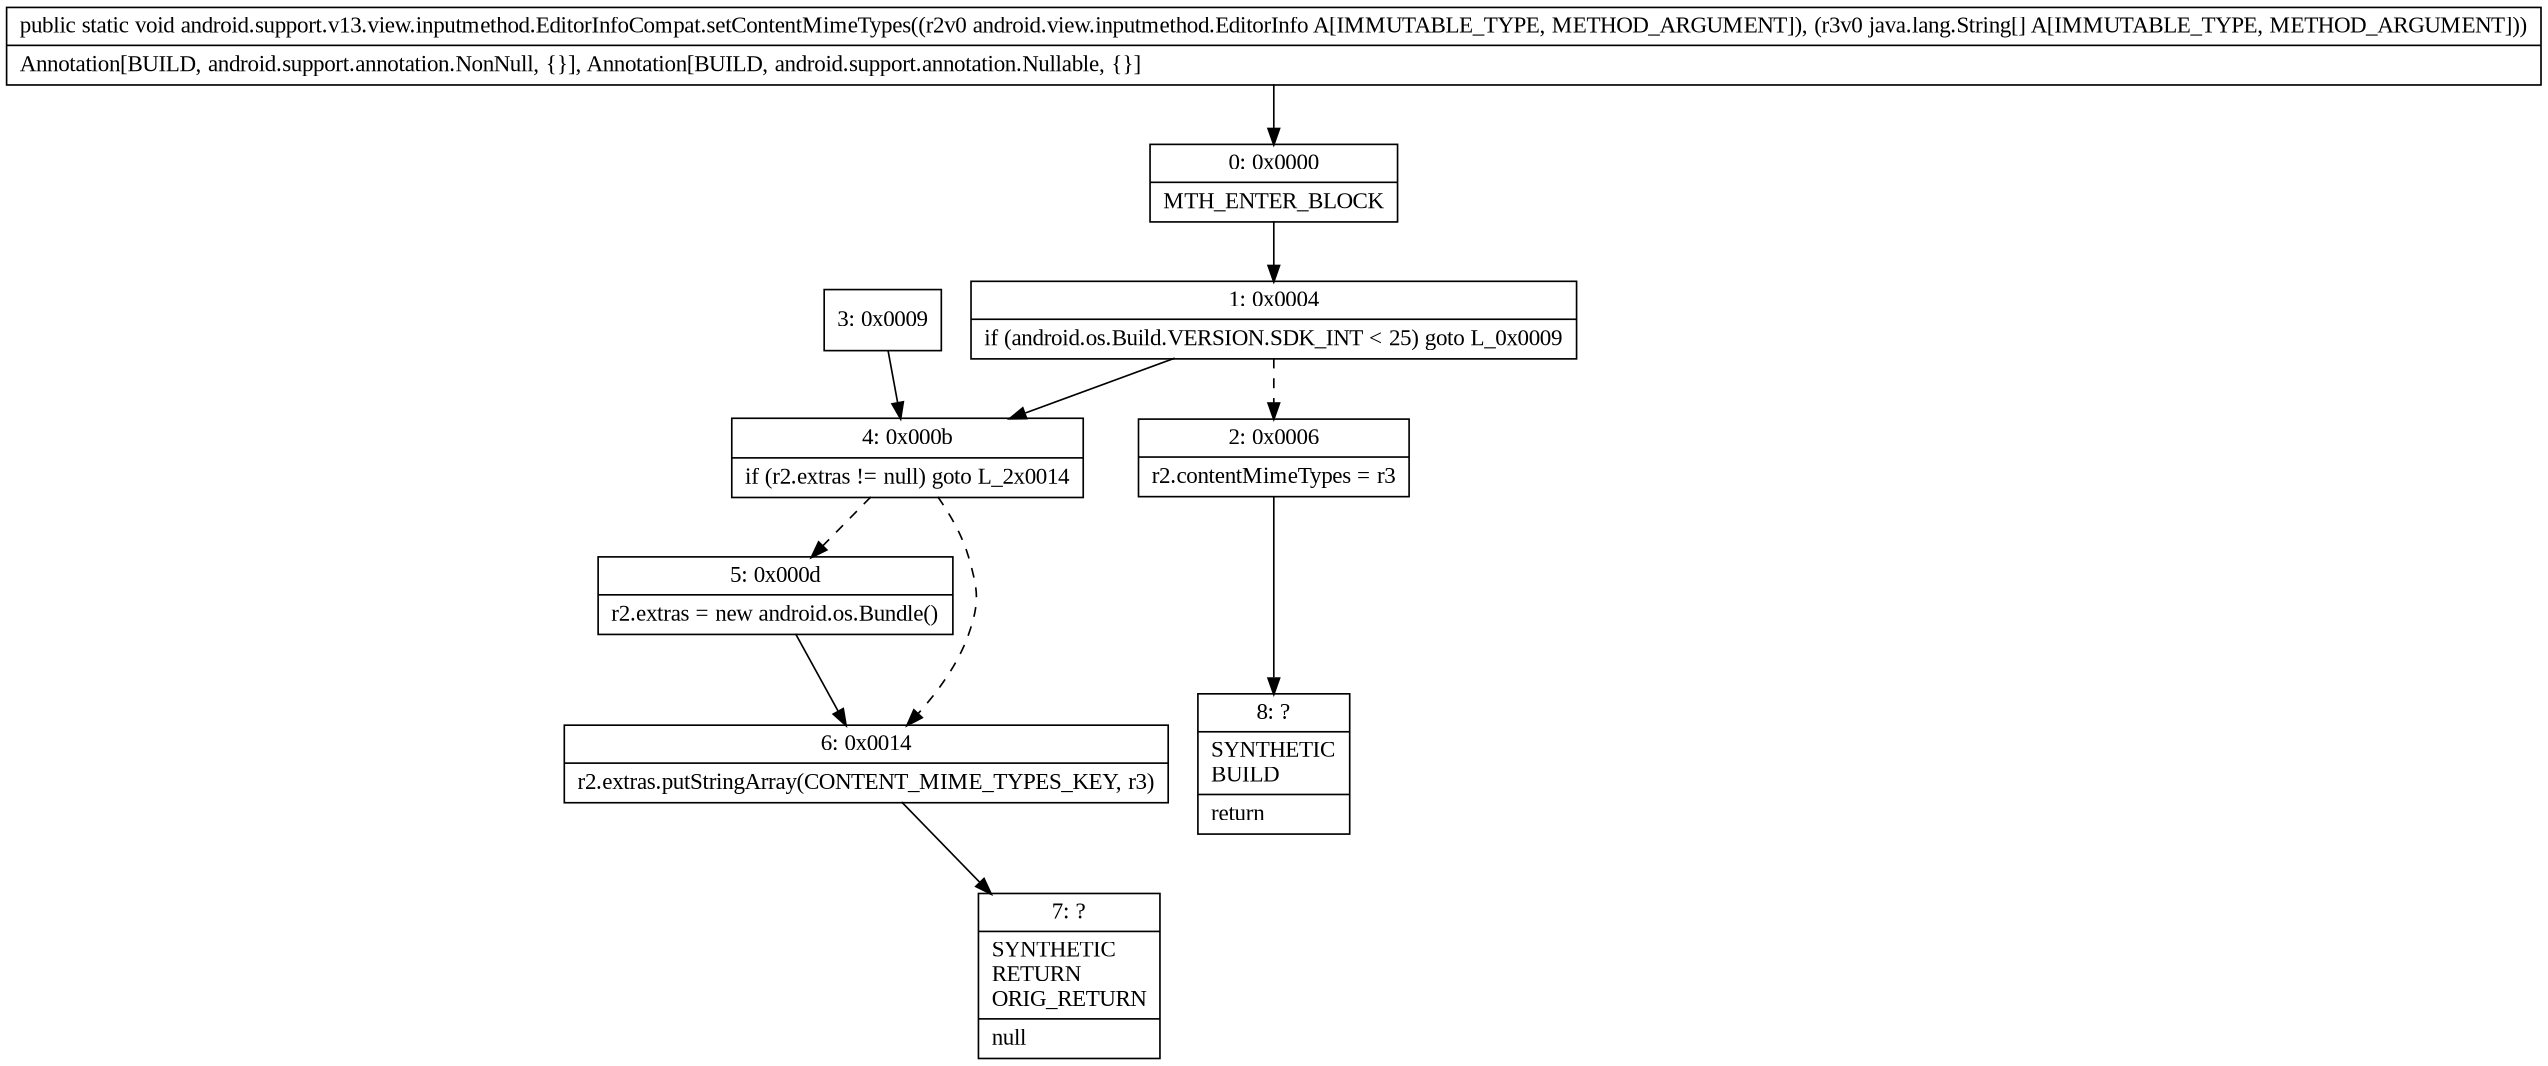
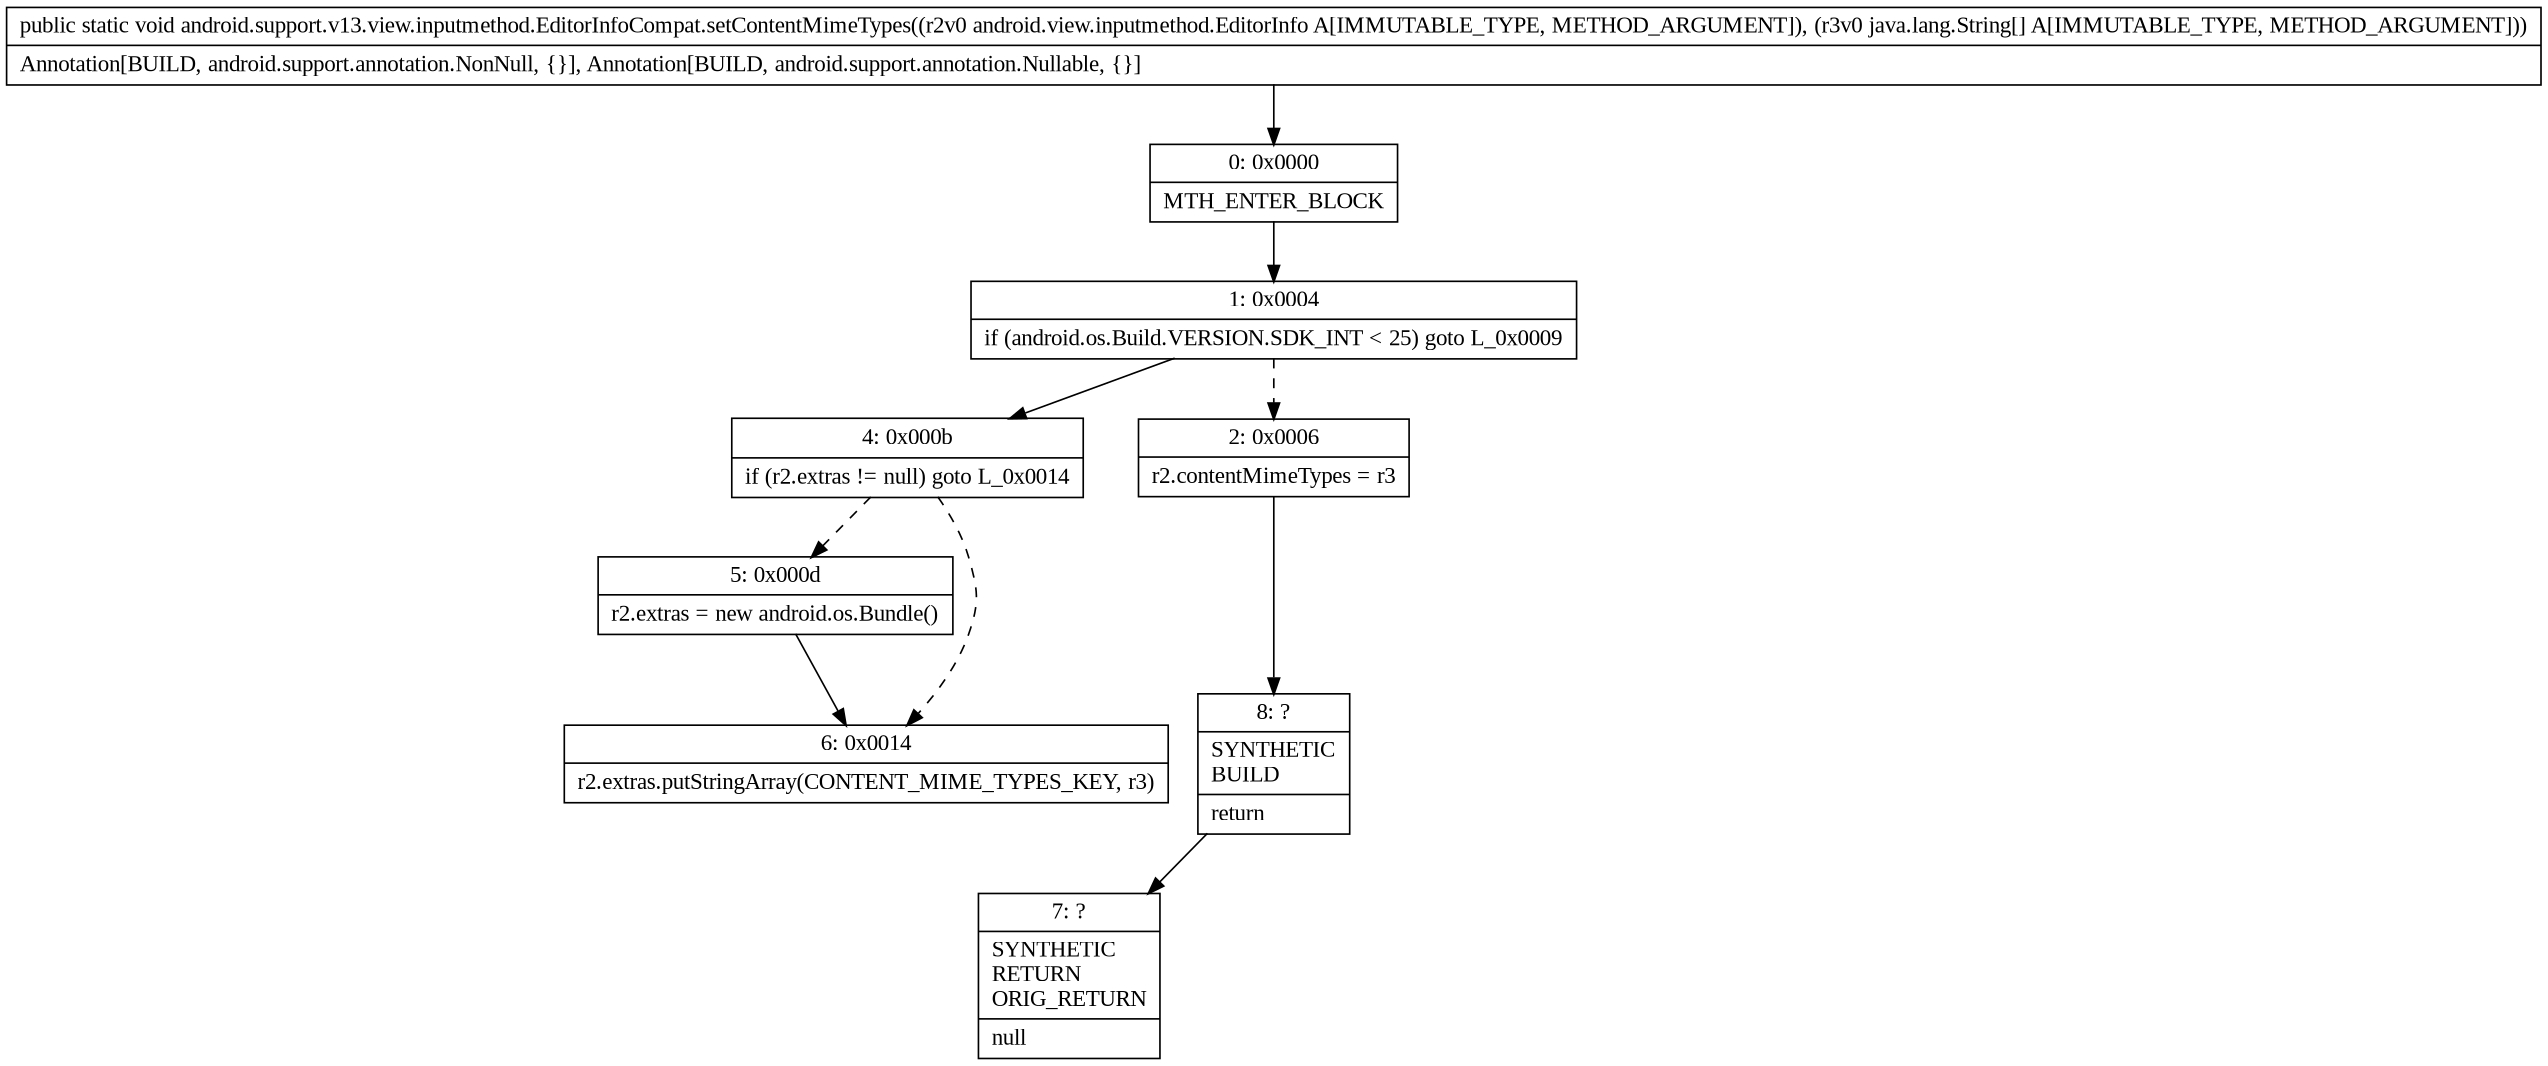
(883, 320) -> none
(908, 477) -> (908, 477)
(941, 842) -> (1184, 858)
